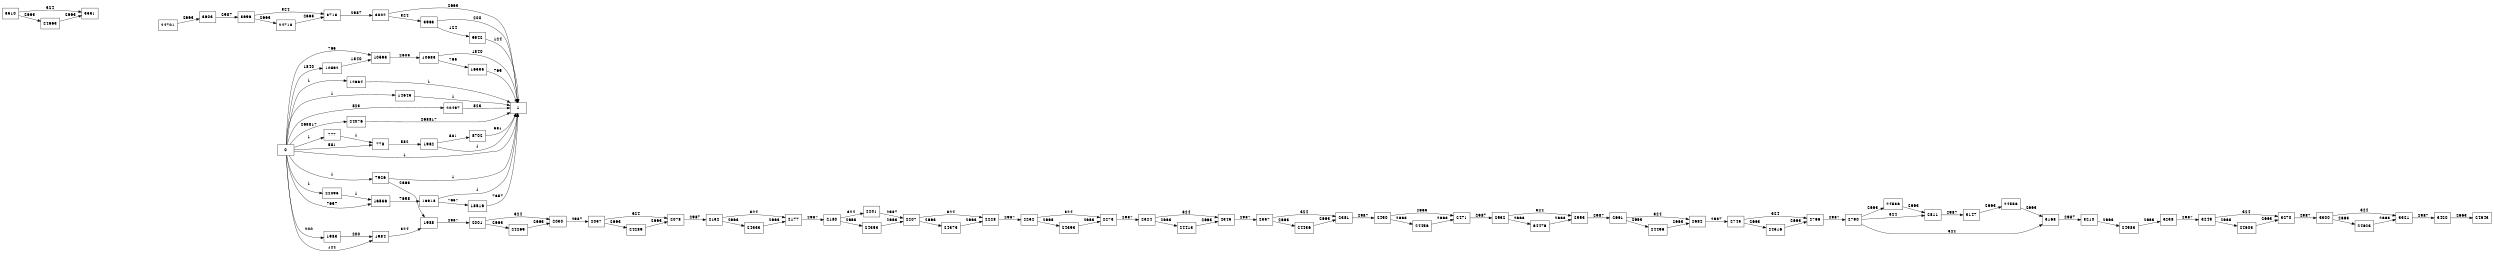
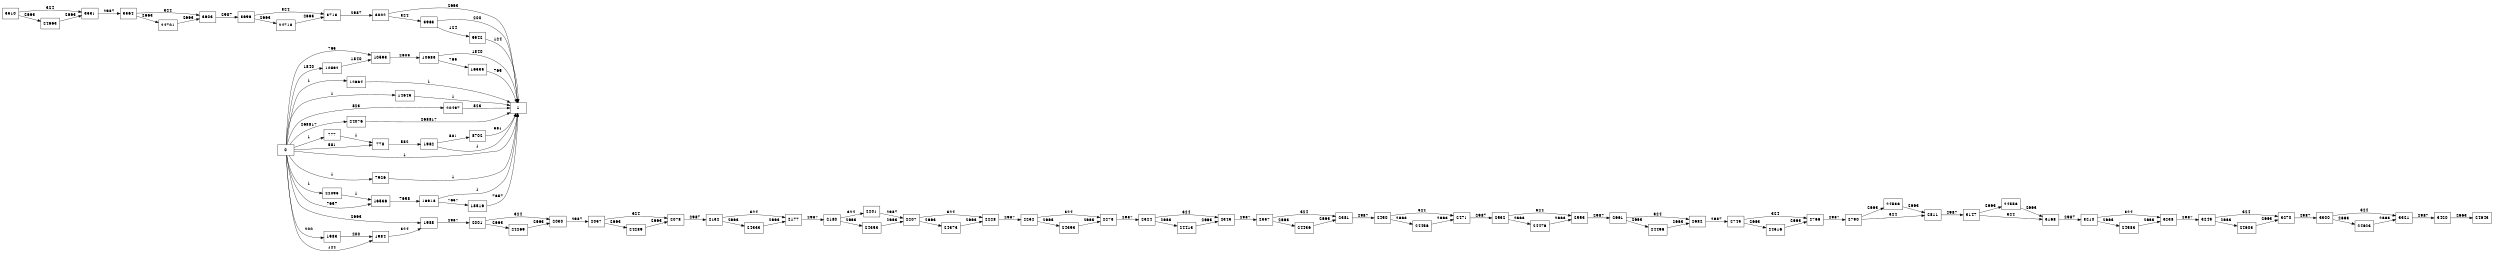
none -> (128, 14)
(411, 194) -> (332, 217)
(1422, 210) -> (1422, 210)
none -> (2127, 215)
(1540, 226) -> (1540, 226)
(1951, 234) -> (2009, 217)
